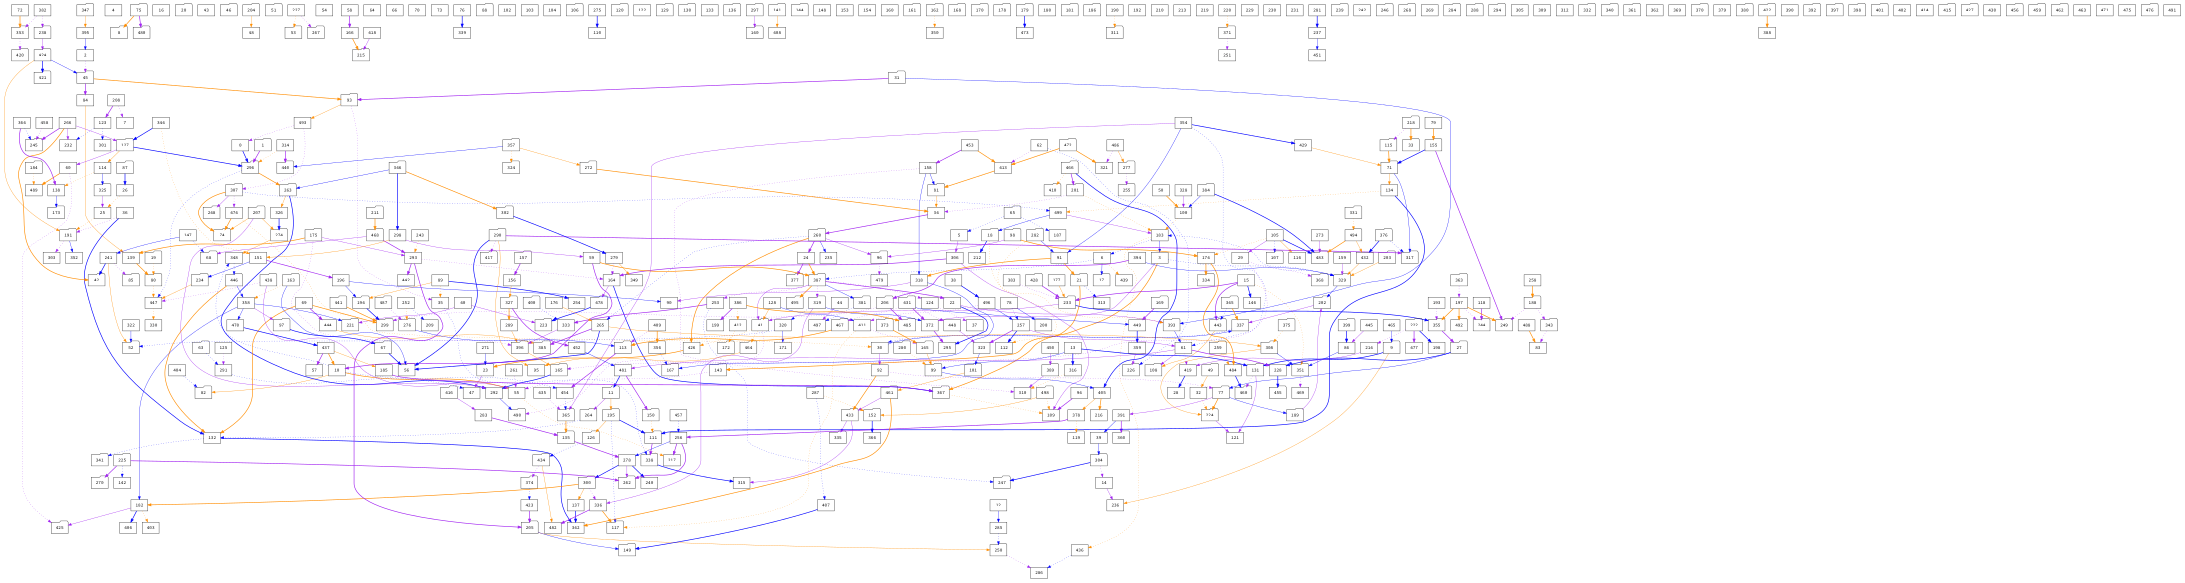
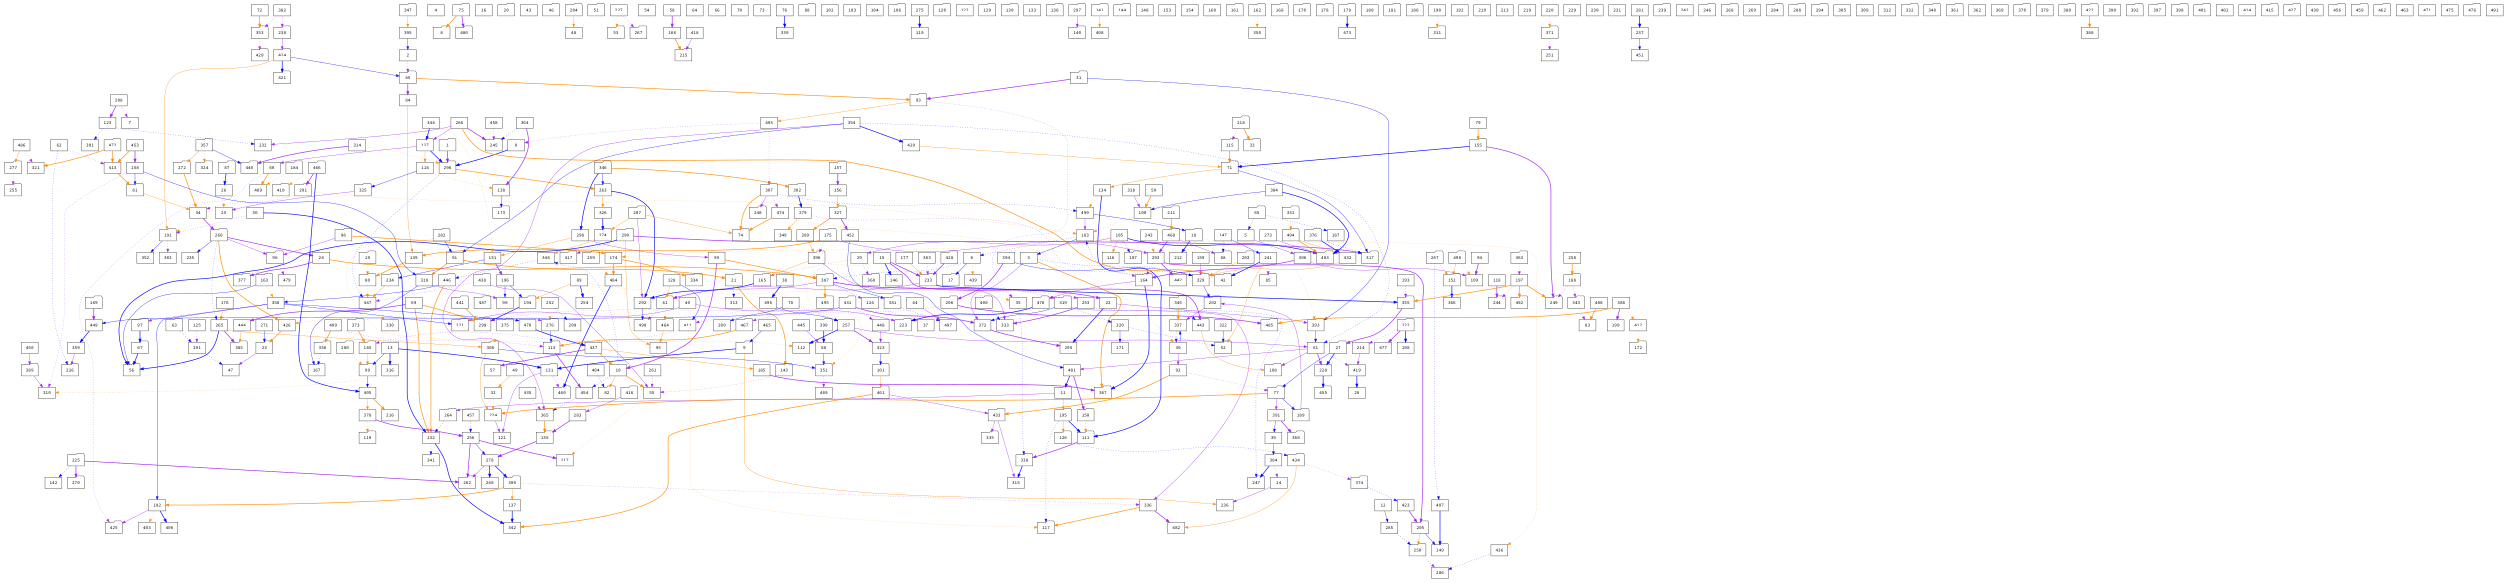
(545, 336) -> (917, 289)
(994, 404) -> none
